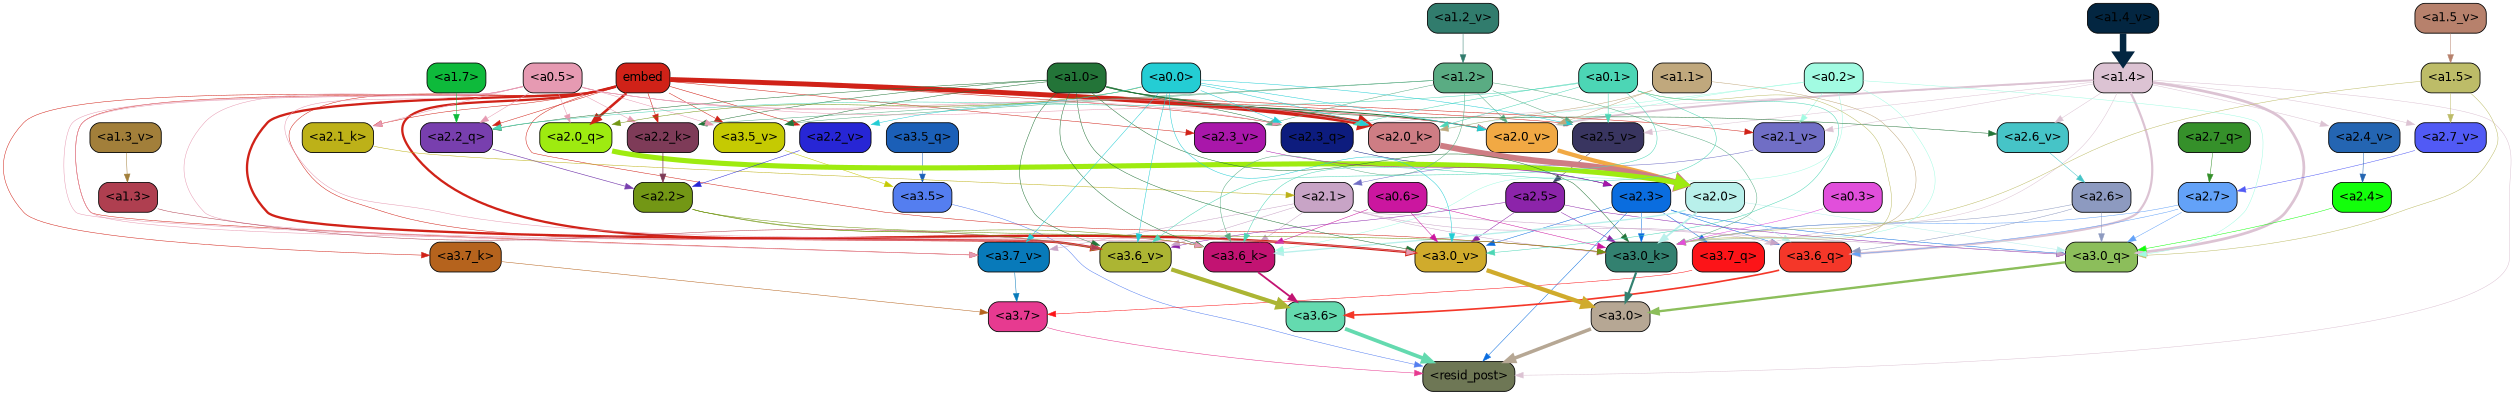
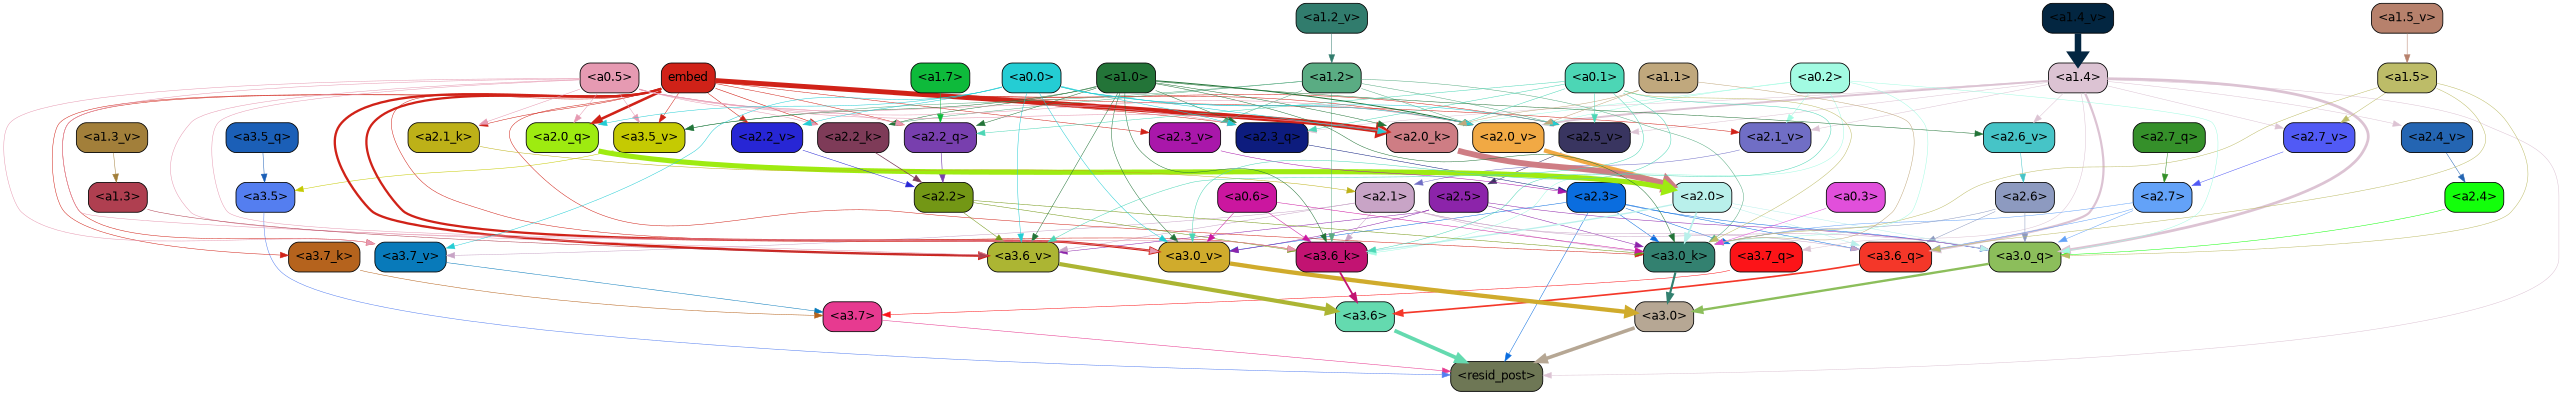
(881, 105) -> (705, 109)
none -> (2226, 212)
